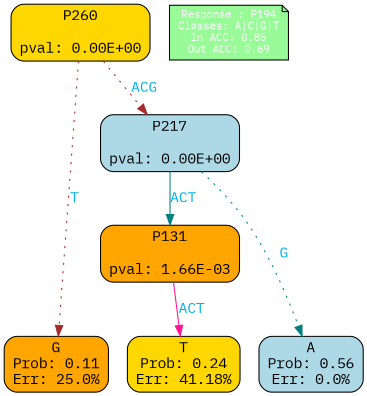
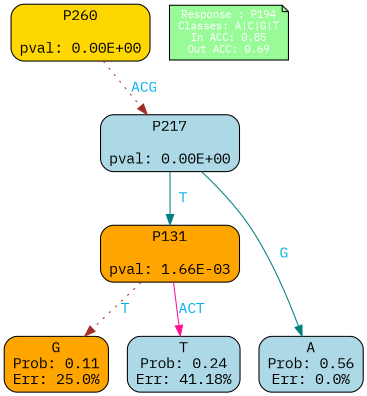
(69, 193) -> (117, 305)
(183, 198) -> (183, 198)
(260, 243) -> (260, 243)
(184, 364) -> (184, 364)
